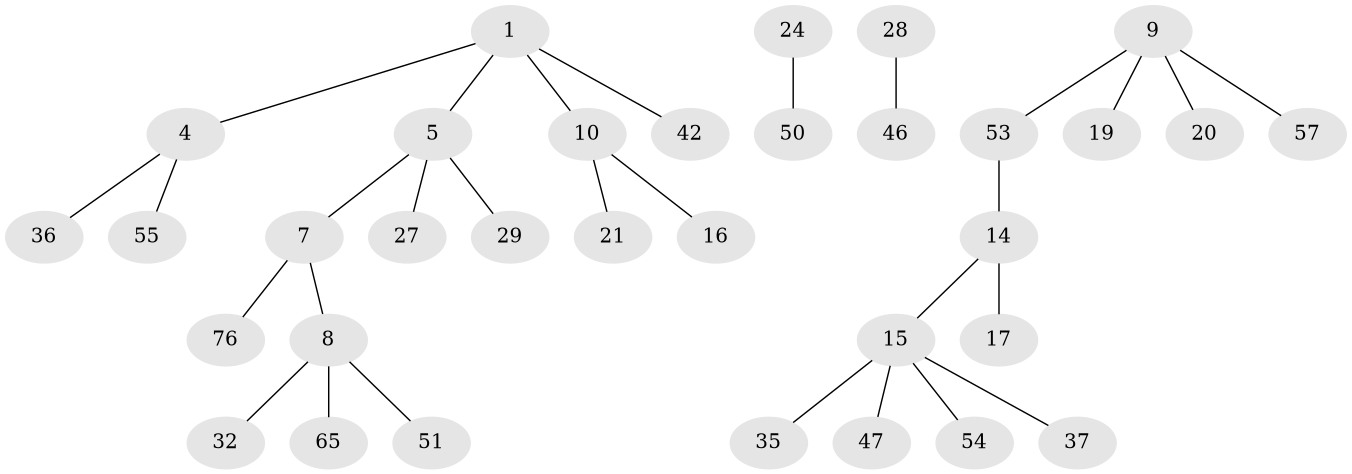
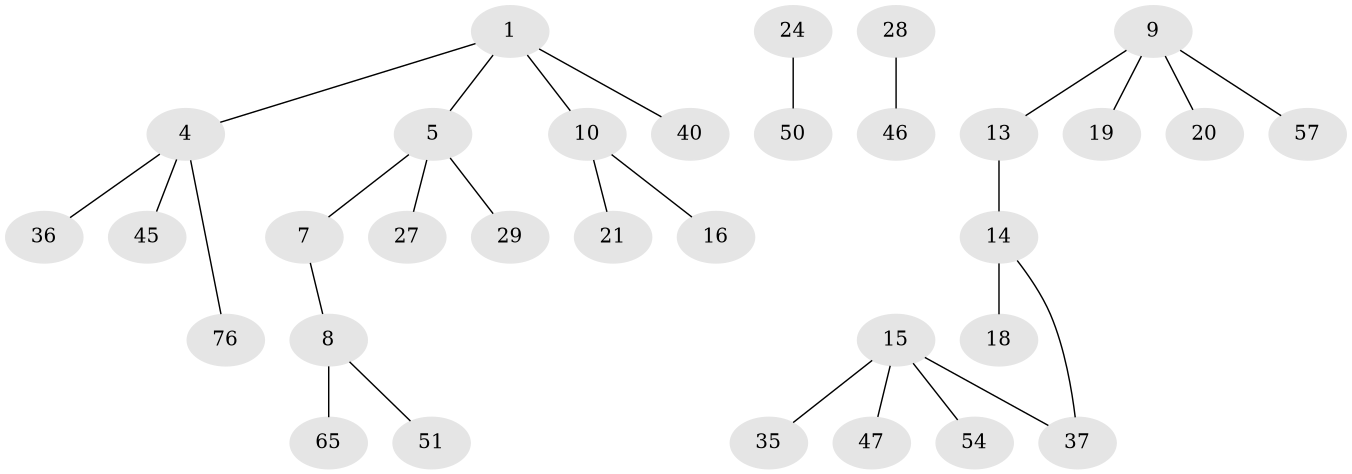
(690, 134) -> (690, 134)
(999, 134) -> (999, 134)
(147, 237) -> (147, 237)
(265, 289) -> (206, 237)
(948, 289) -> (1058, 334)
(999, 340) -> (999, 340)
(226, 443) -> none
